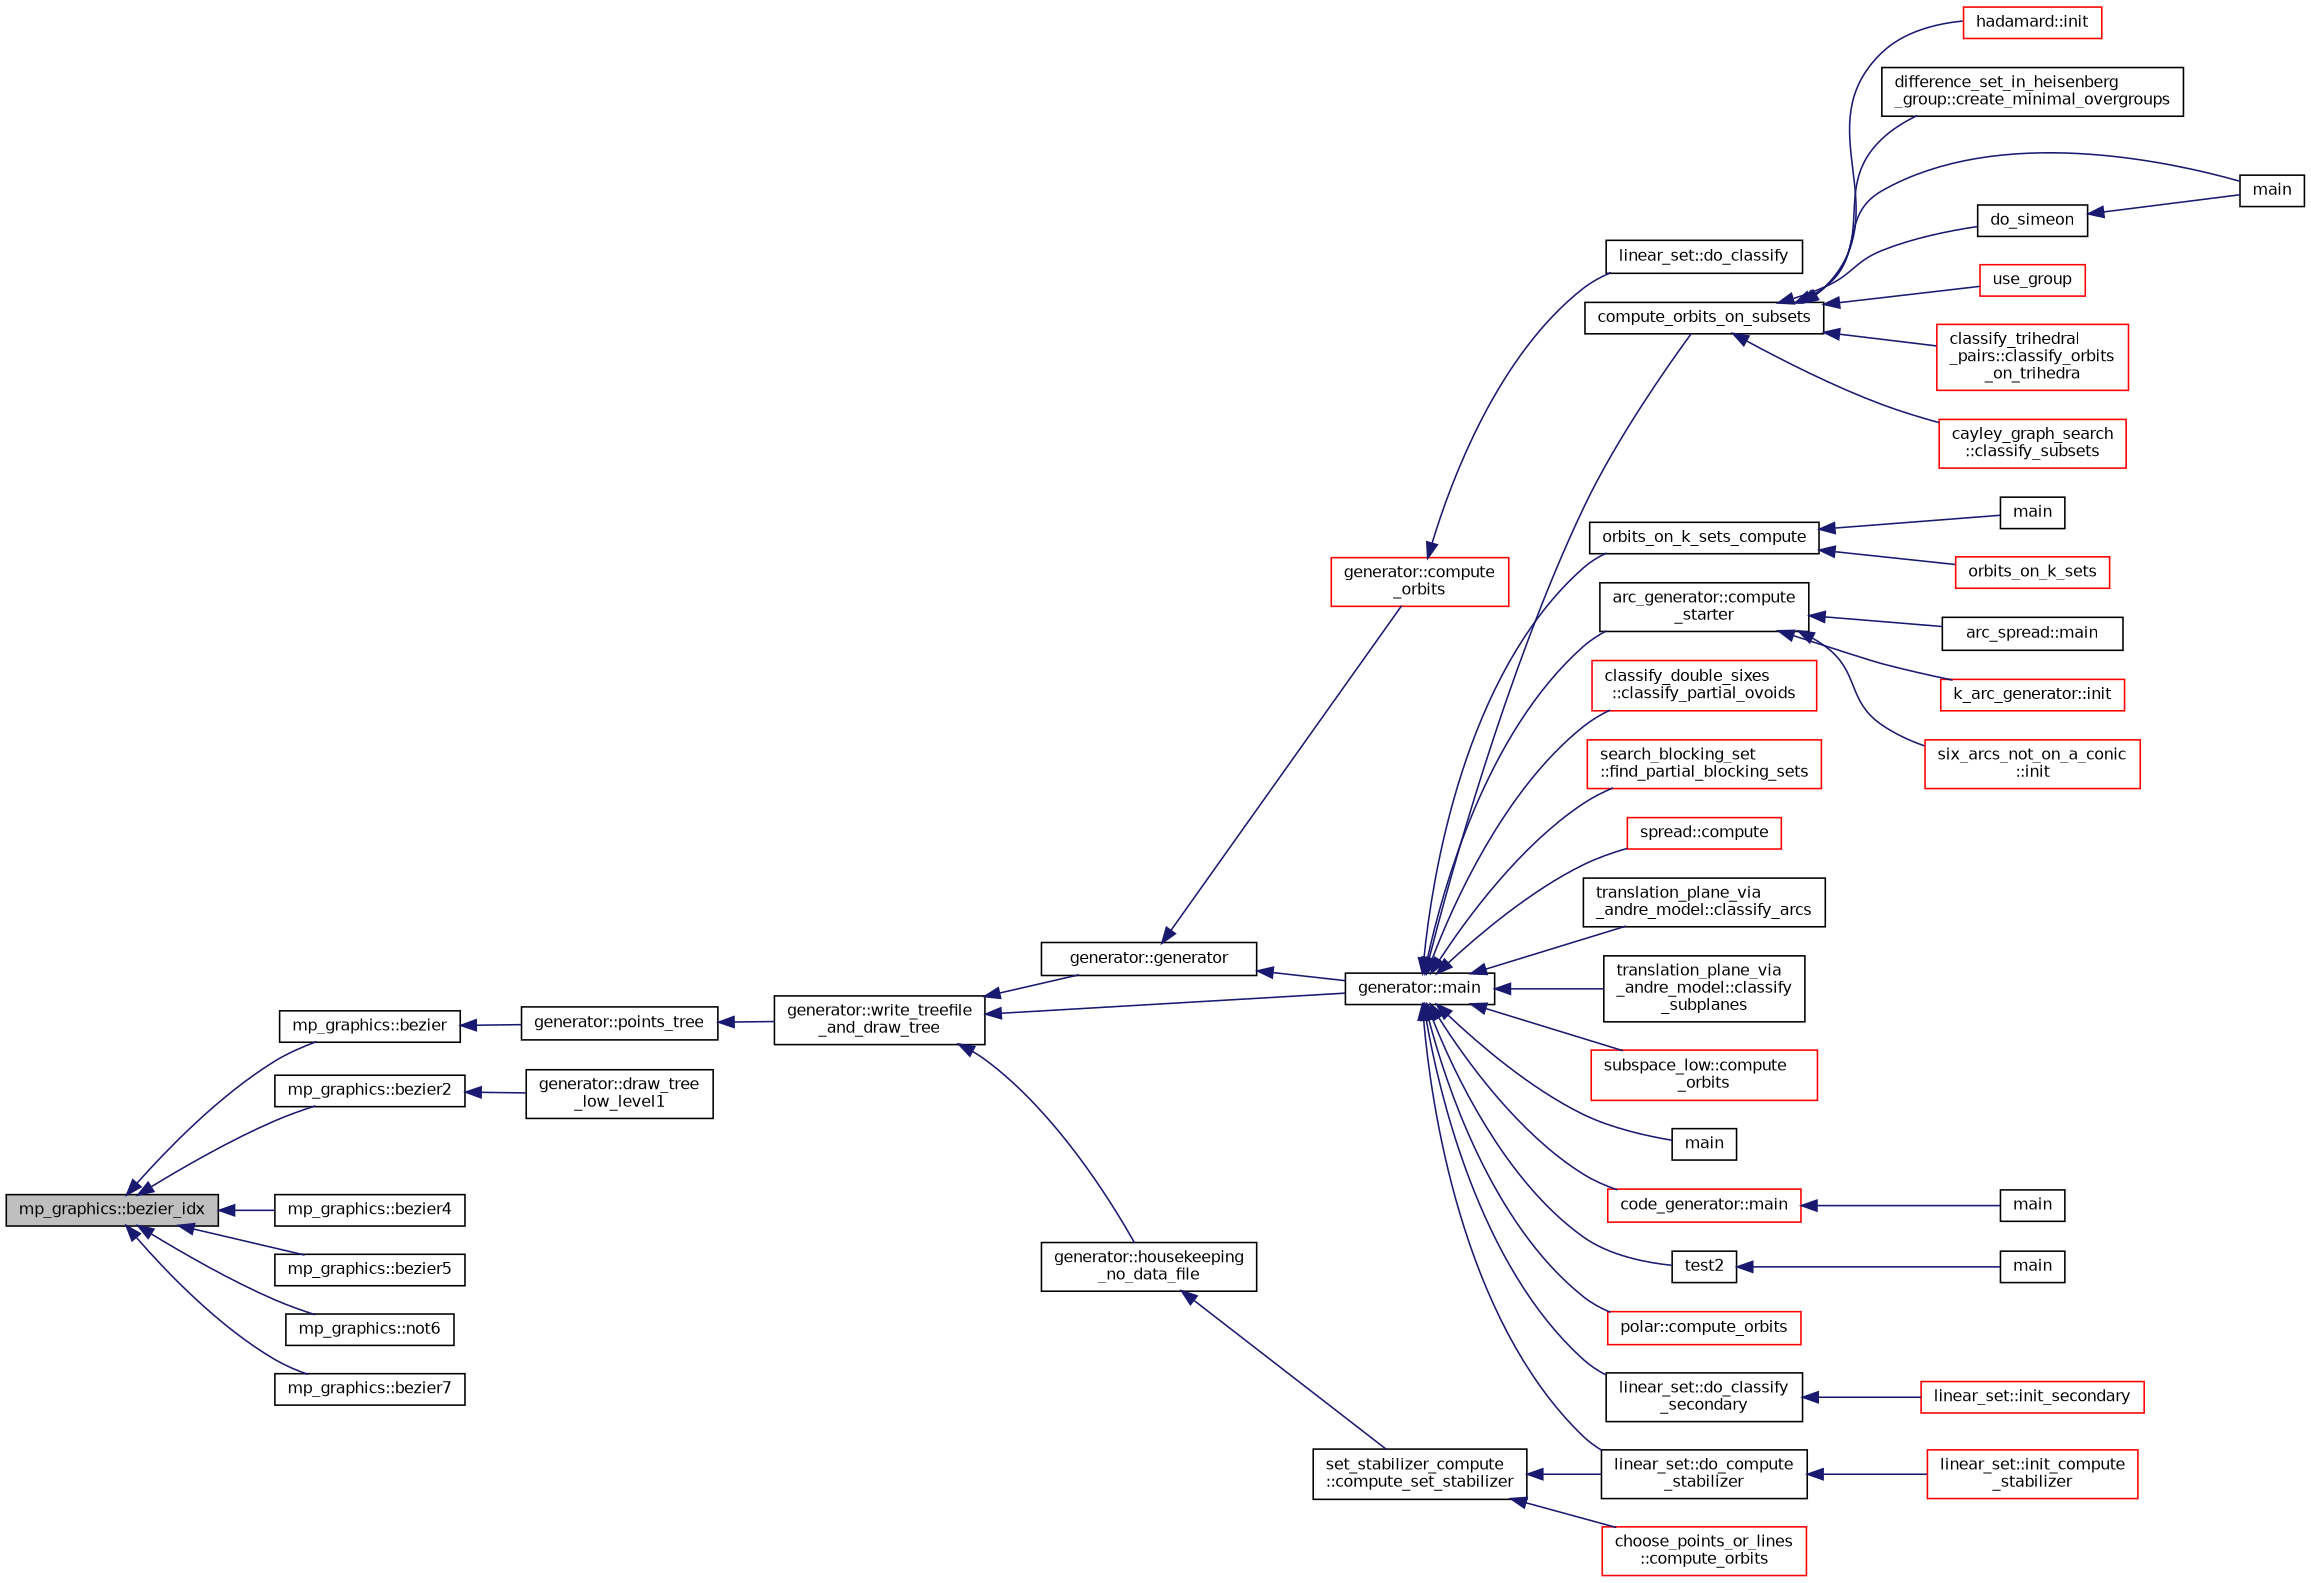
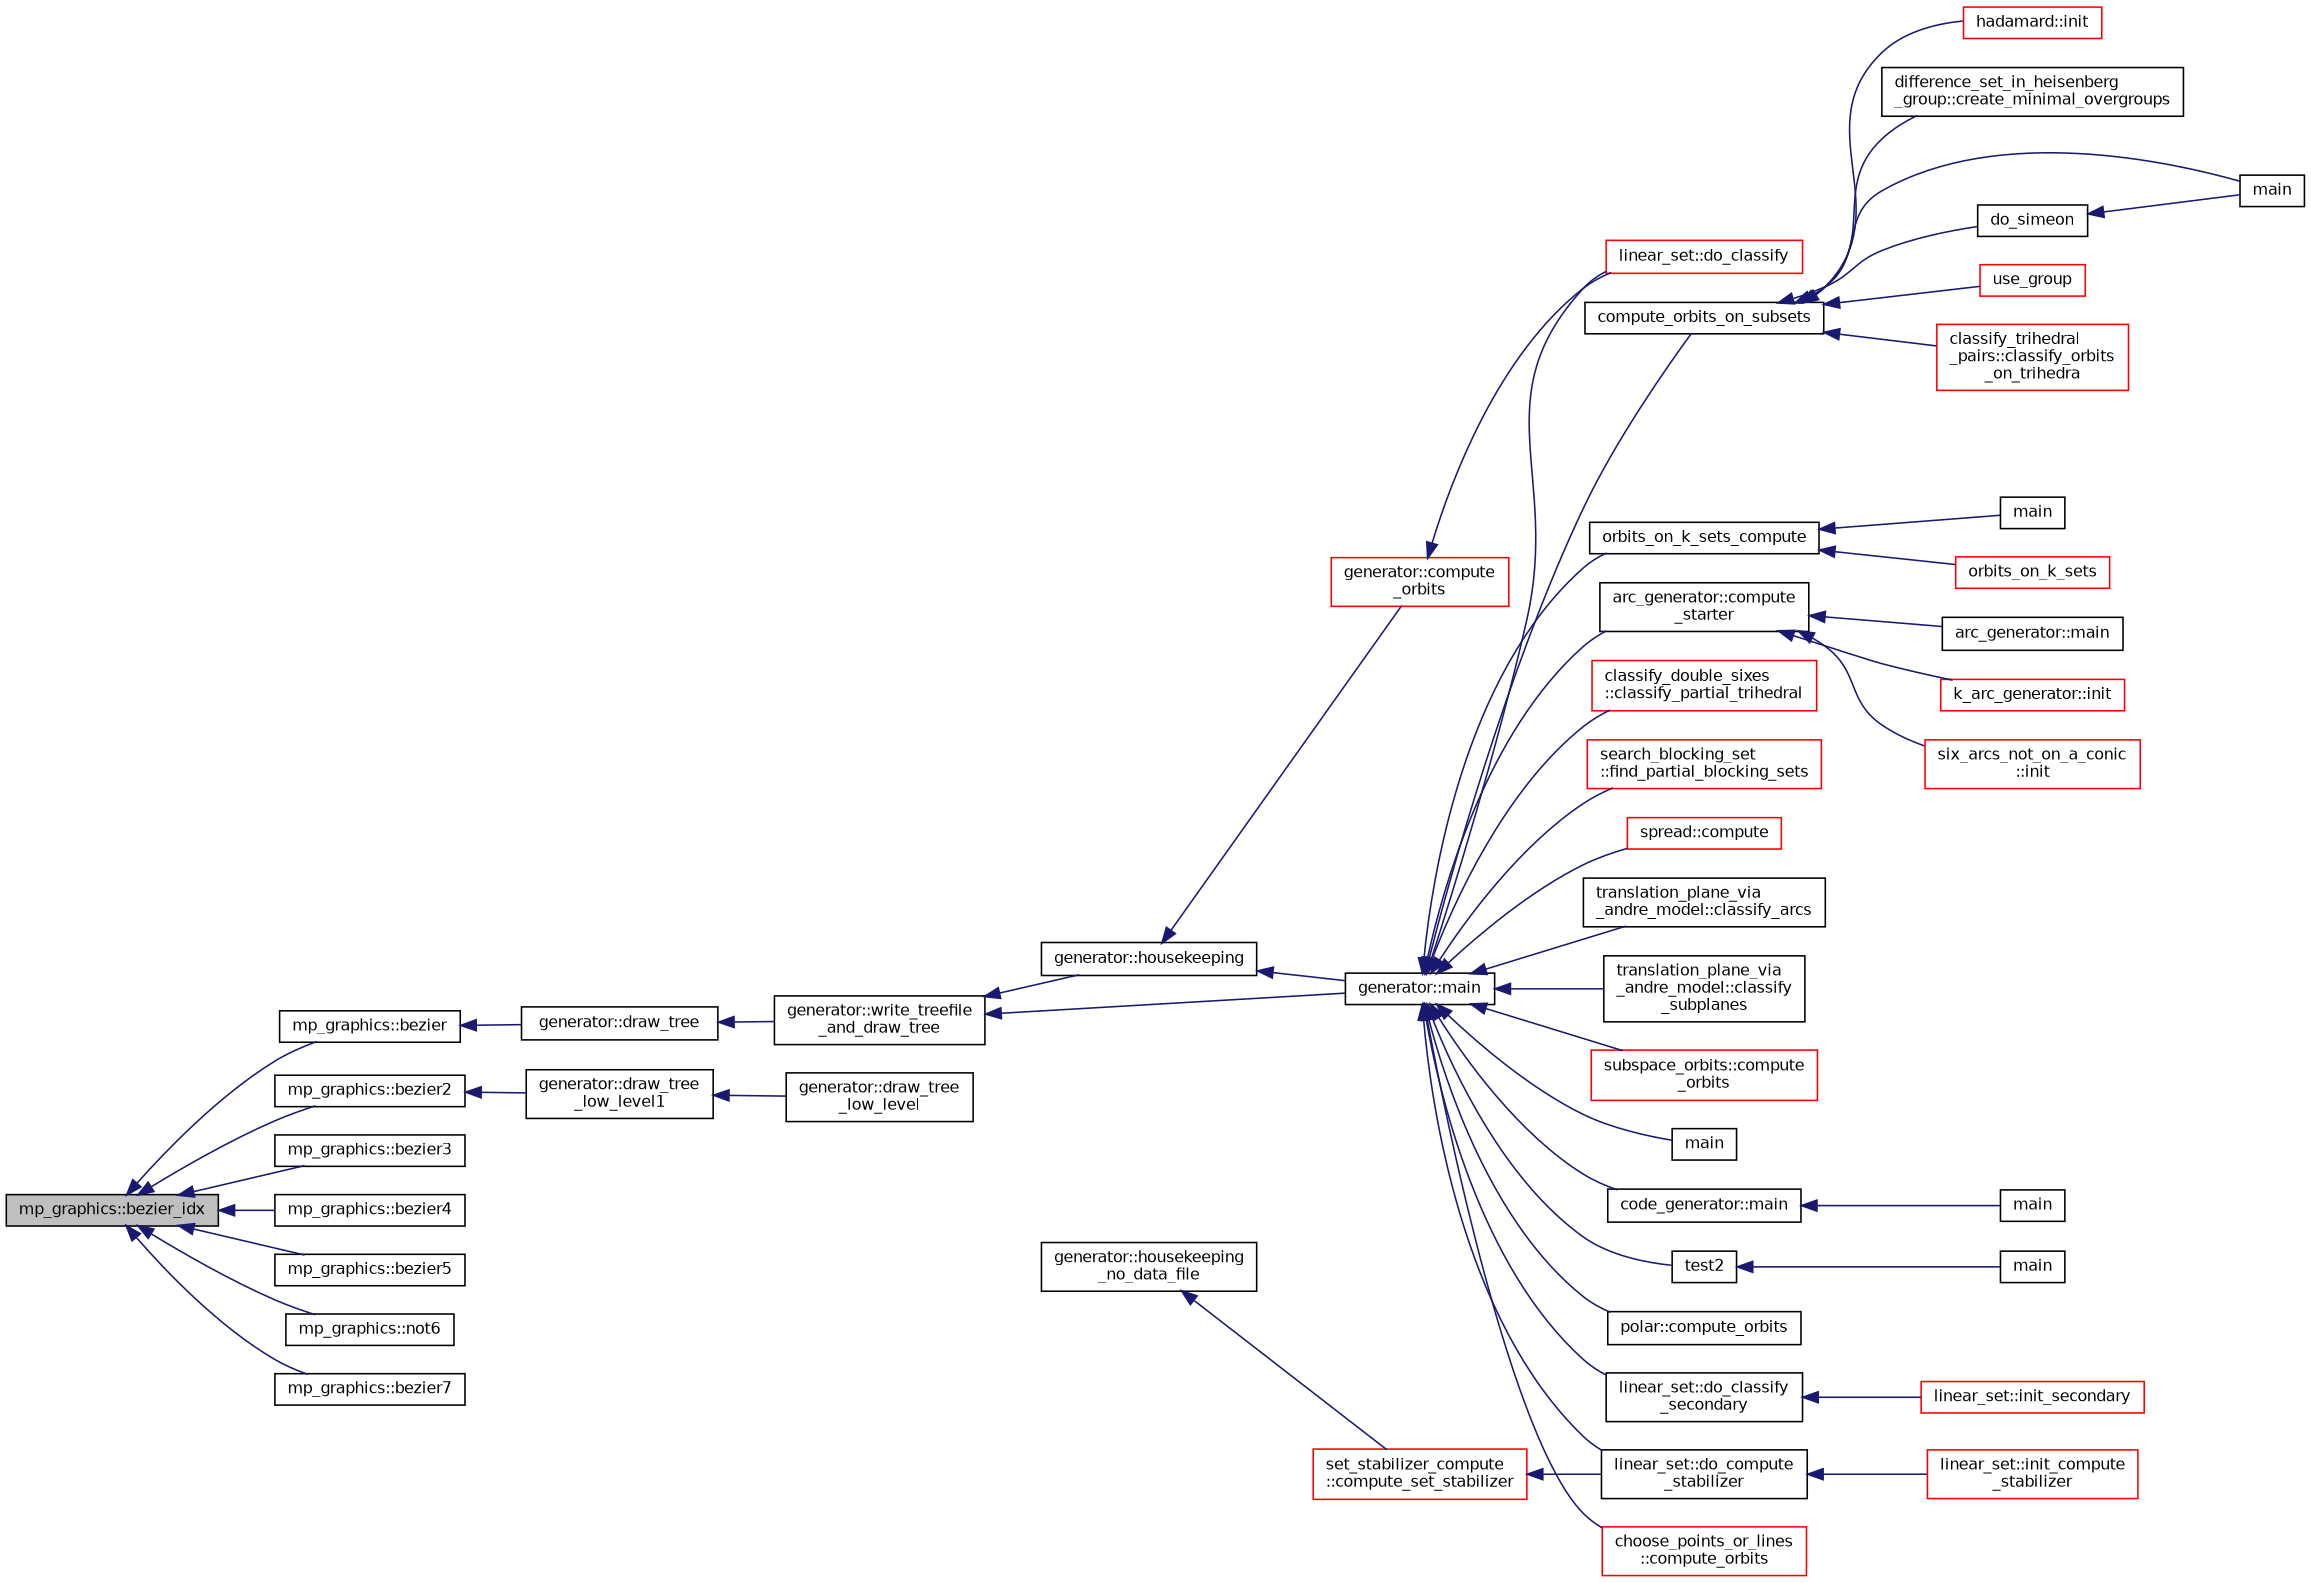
(1704, 257) -> (1704, 257)
(2033, 444) -> none
none -> (1529, 609)
(2033, 634) -> (2033, 634)
(1704, 686) -> (1704, 686)
(1149, 959) -> (1149, 959)
(620, 1023) -> (620, 1023)
(1704, 1075) -> (1704, 1075)
none -> (880, 1097)
(1064, 1138) -> none
none -> (370, 1151)
(1704, 1206) -> (1704, 1206)
(1704, 1328) -> (1704, 1328)
(1420, 1474) -> (1420, 1474)
(1571, 1515) -> (1507, 1351)
